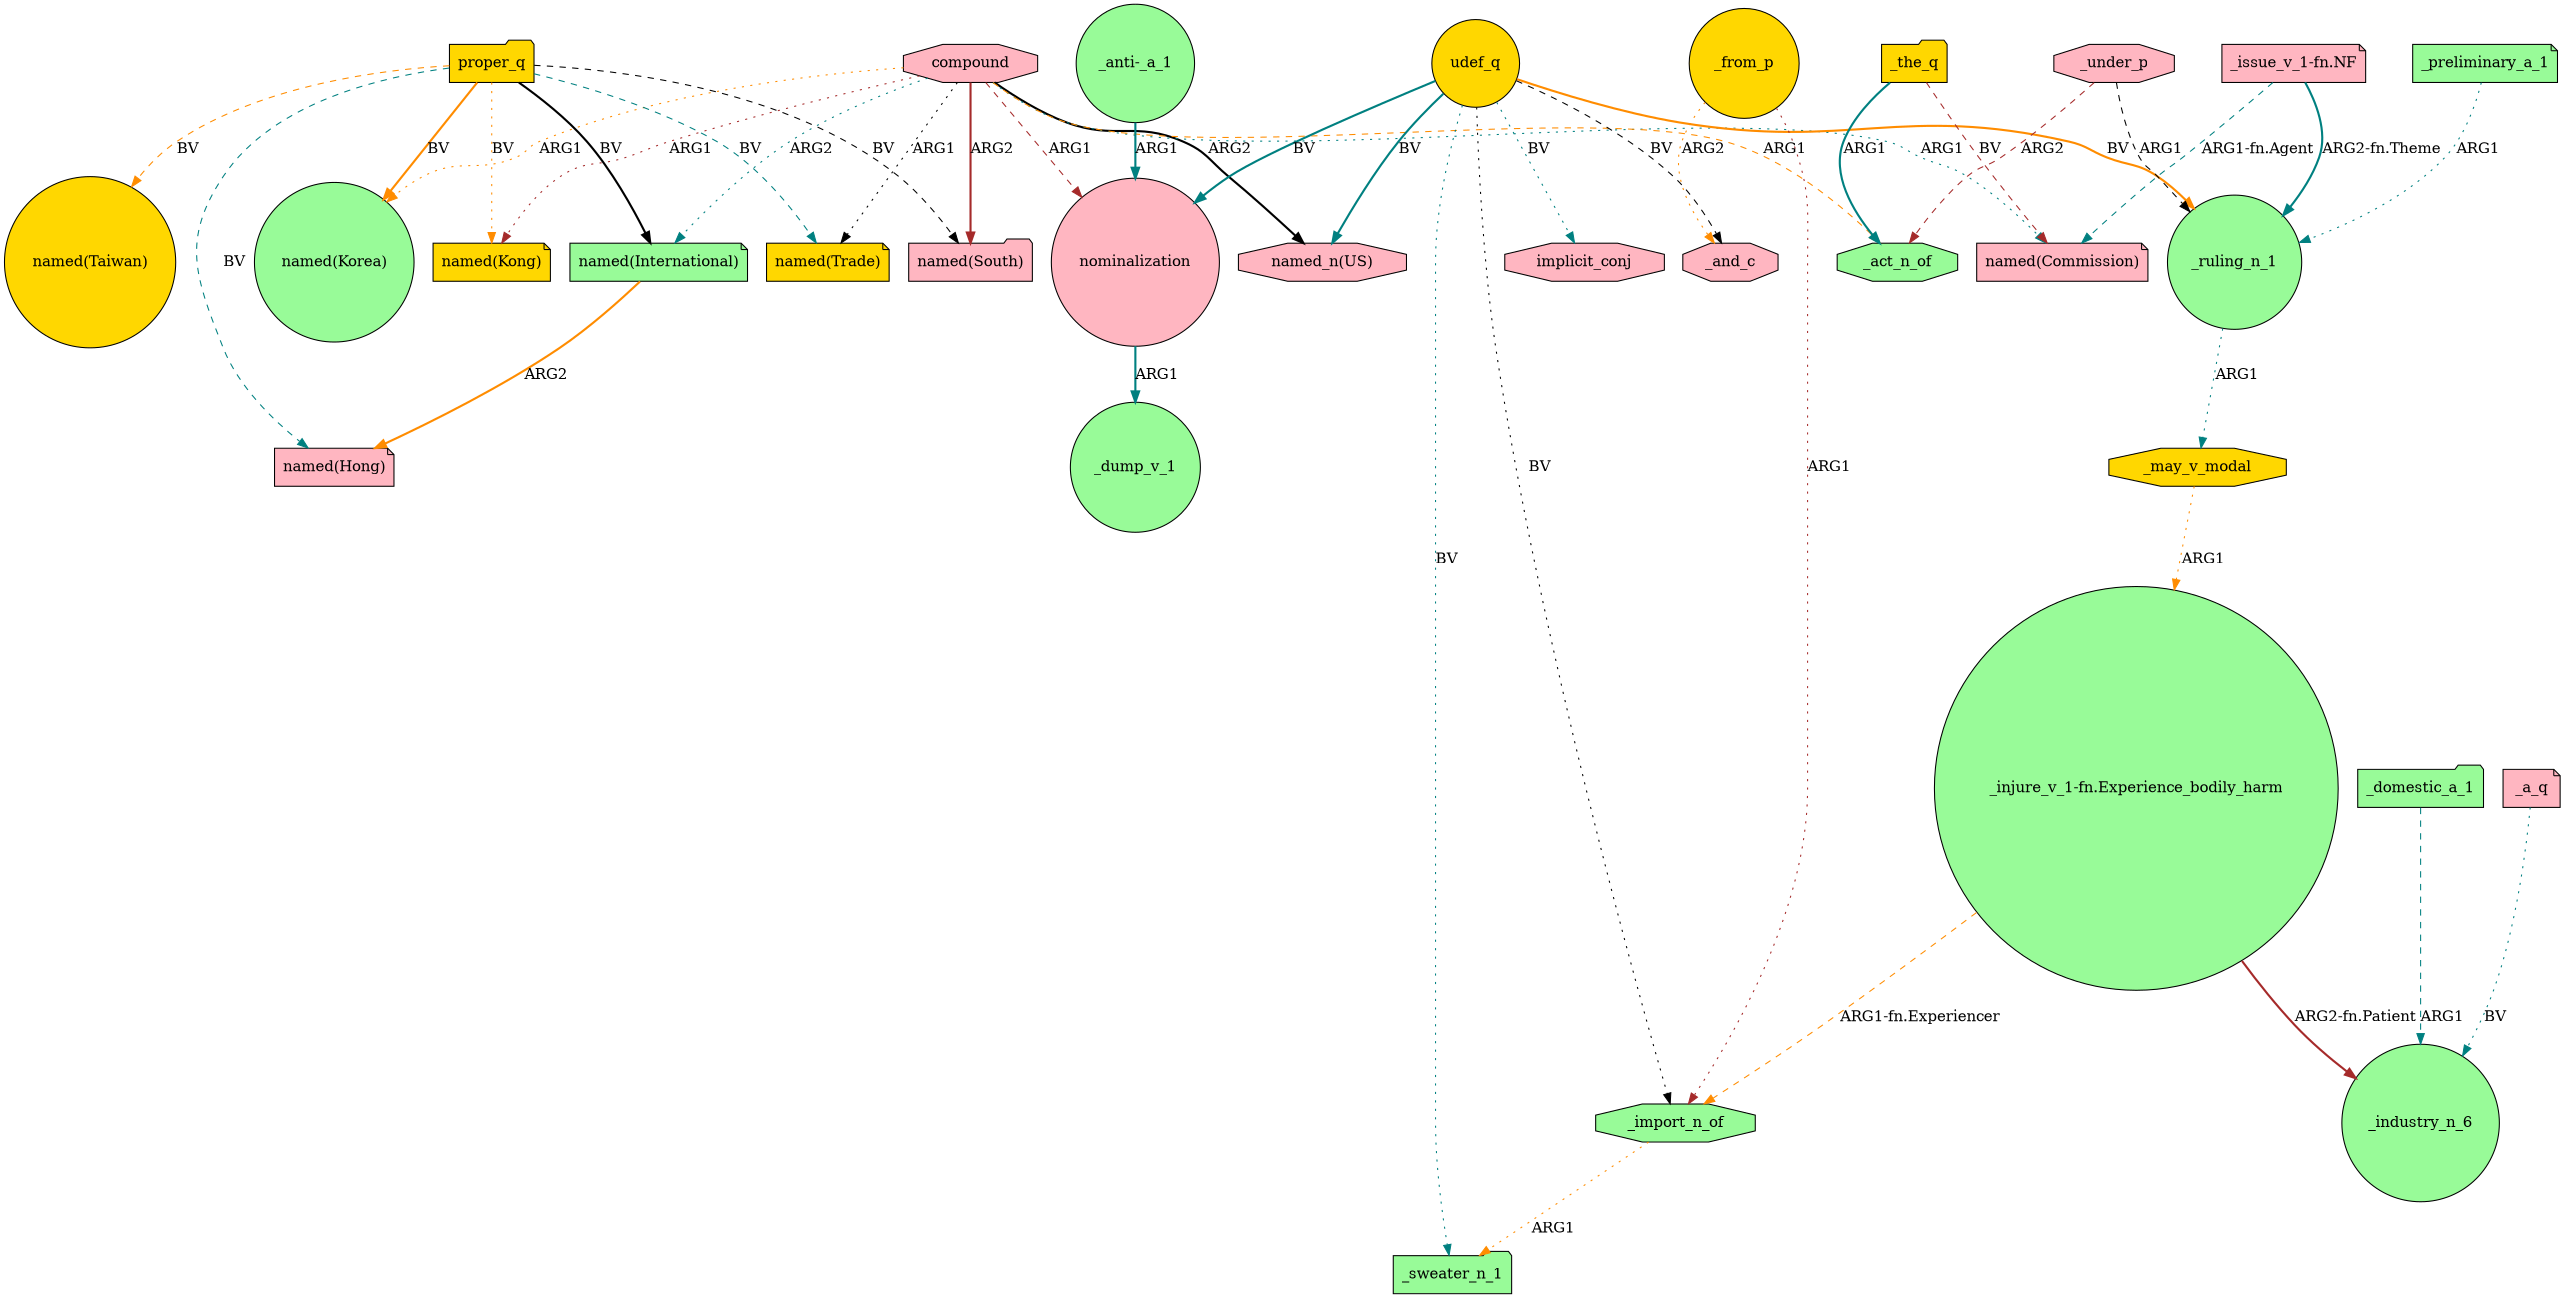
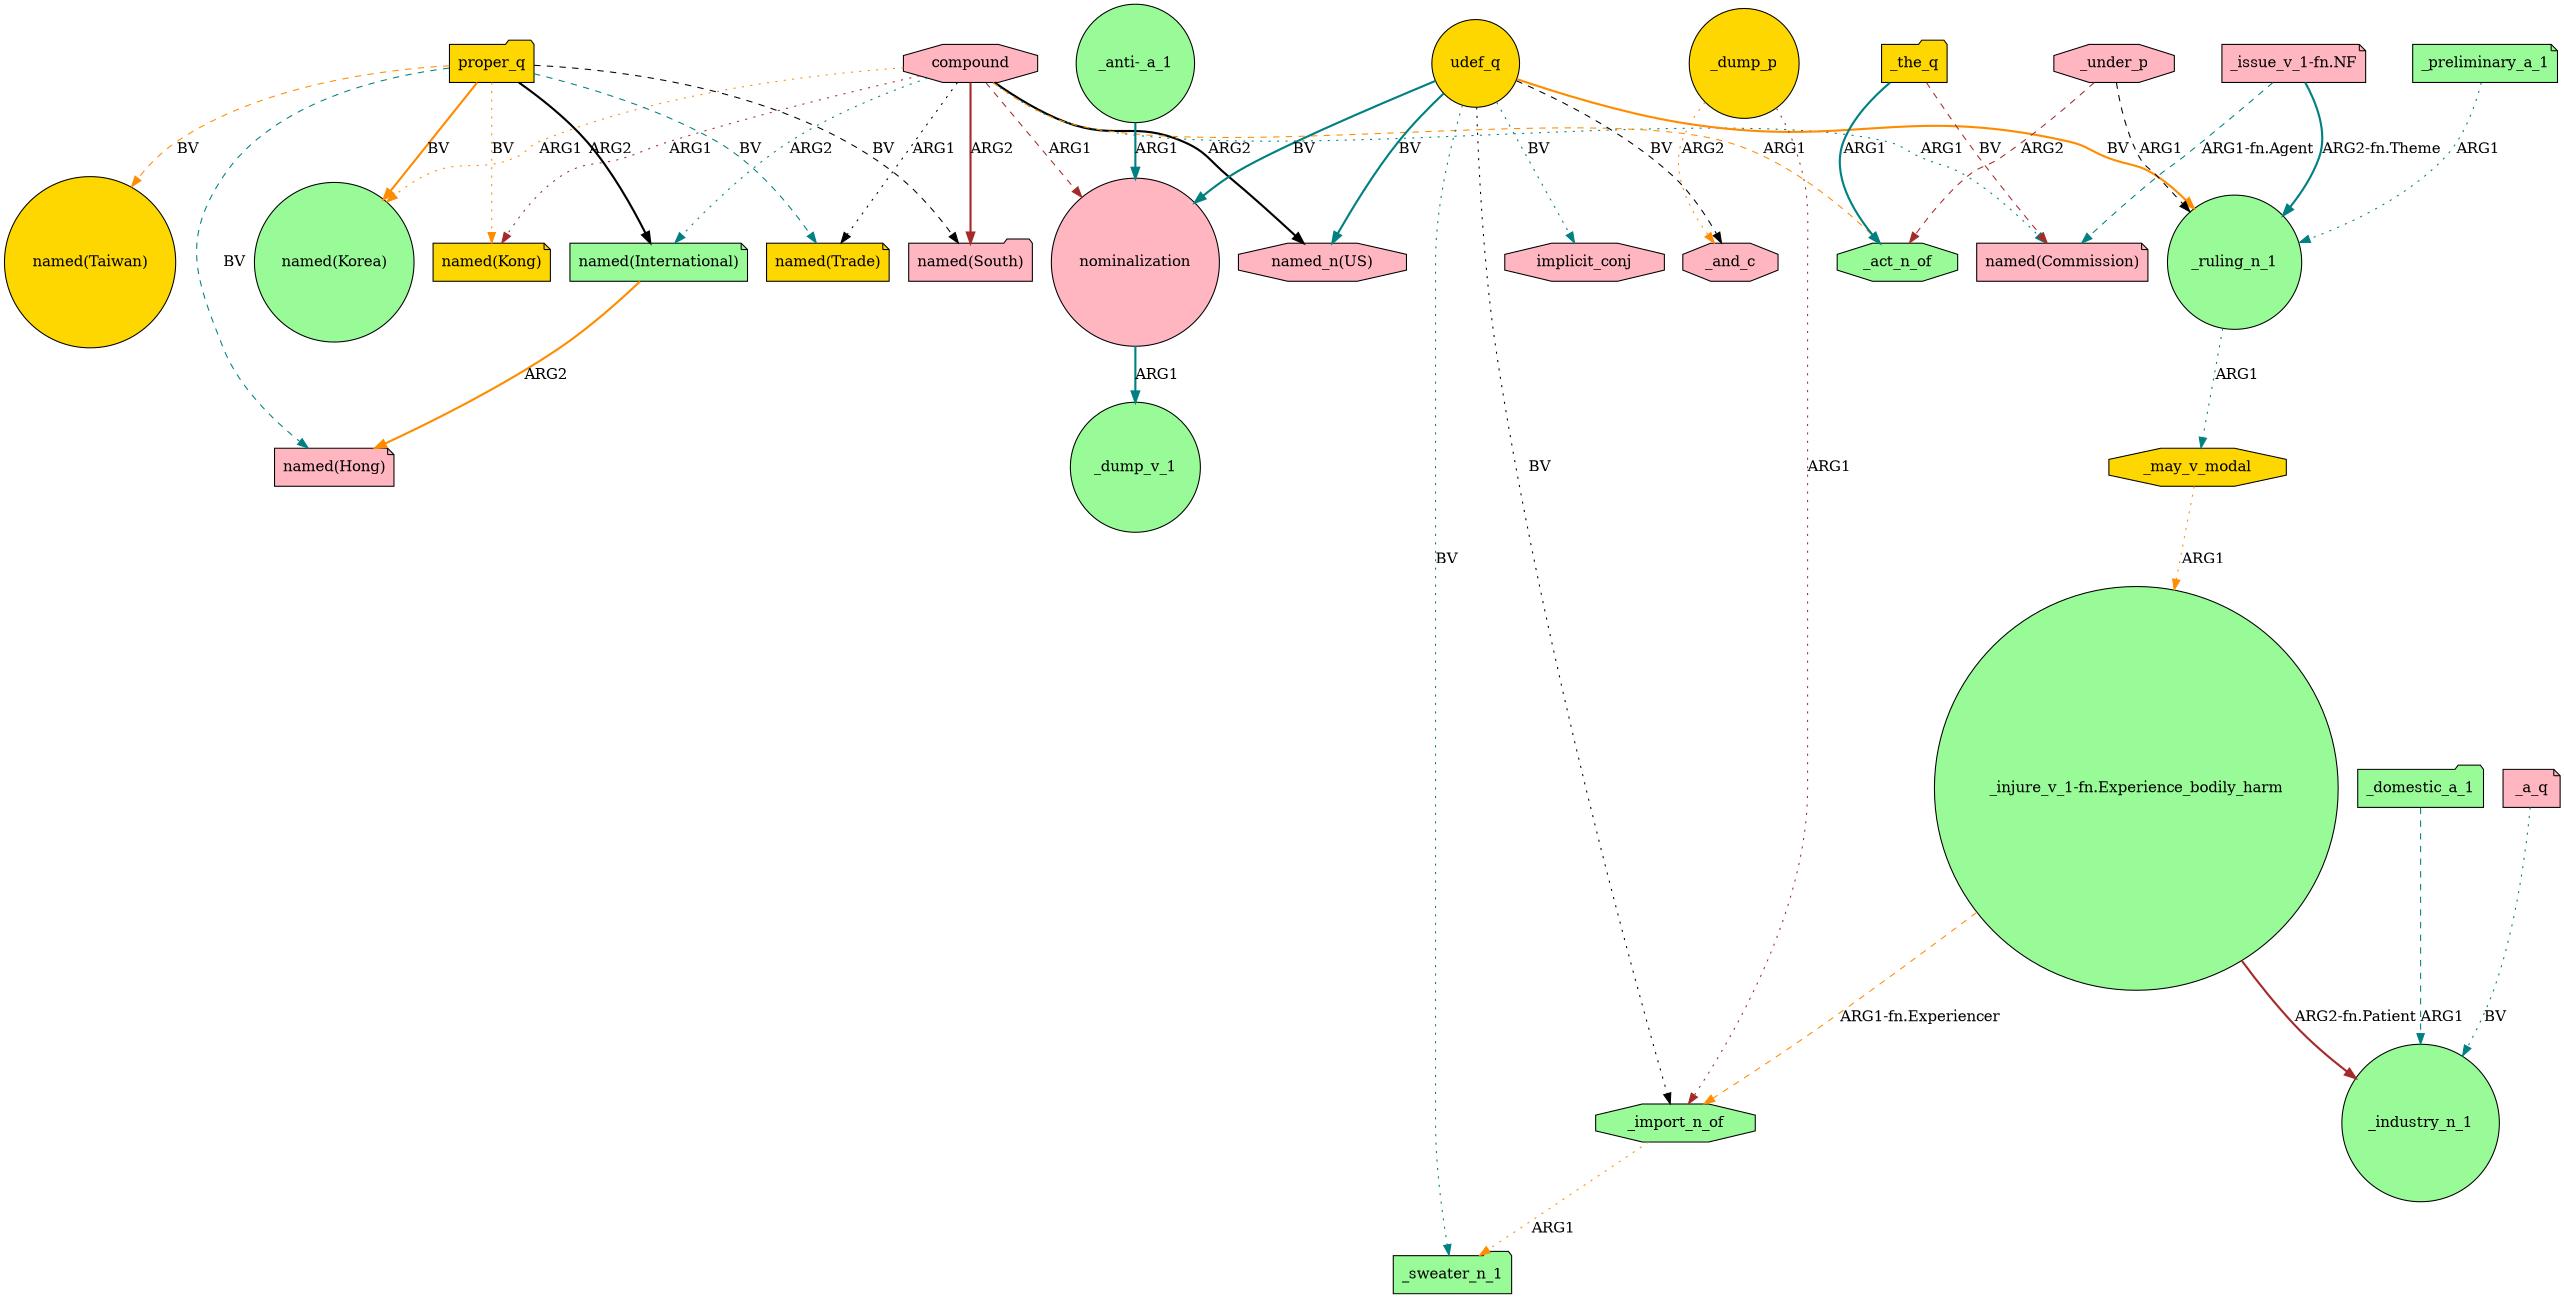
(1744, 63) -> (1744, 63)
(611, 149) -> (611, 149)
(2421, 1123) -> (2421, 1123)
